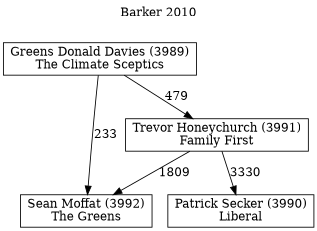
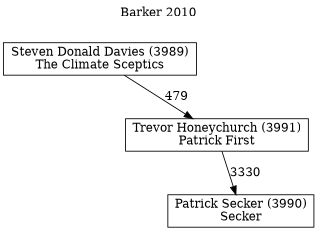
(100, 59) -> (100, 59)
(217, 135) -> (217, 135)
(86, 211) -> none
(241, 211) -> (241, 211)
